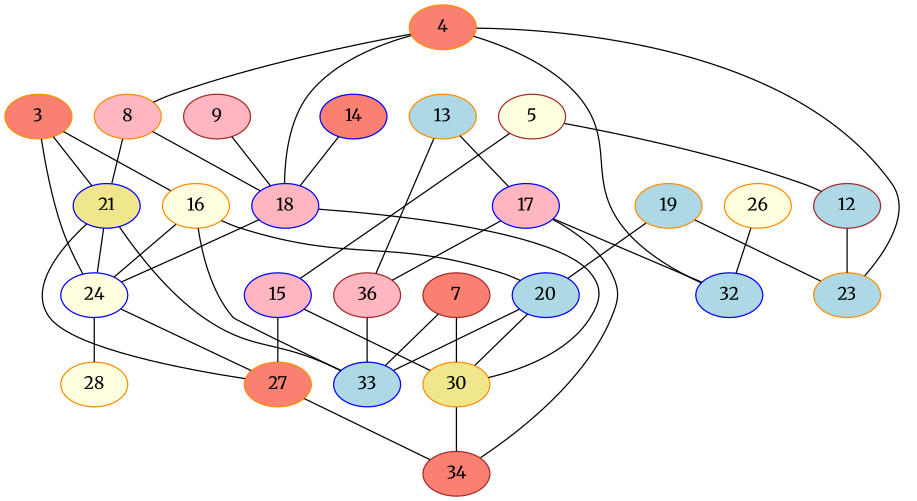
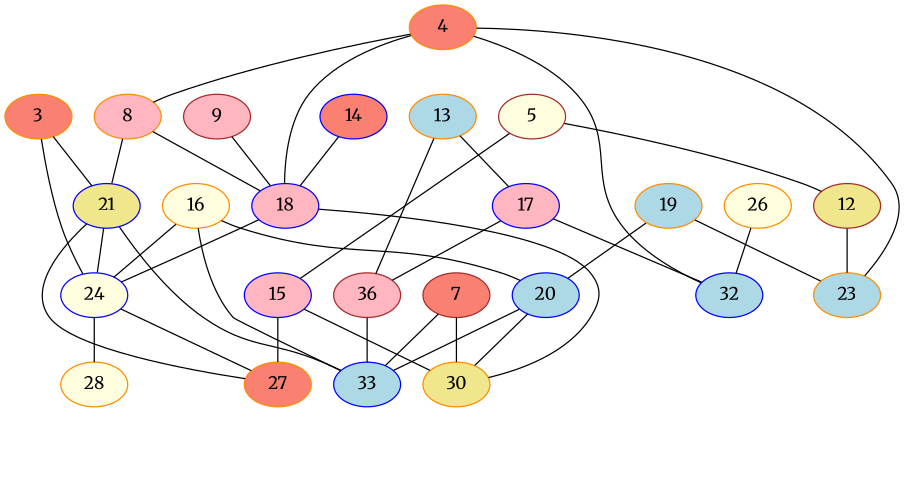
(109, 157) -> none
(847, 206) -> (847, 206)
(456, 474) -> none
